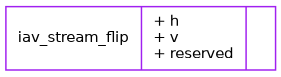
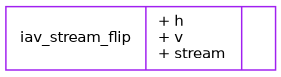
(194, 54) -> (192, 54)
